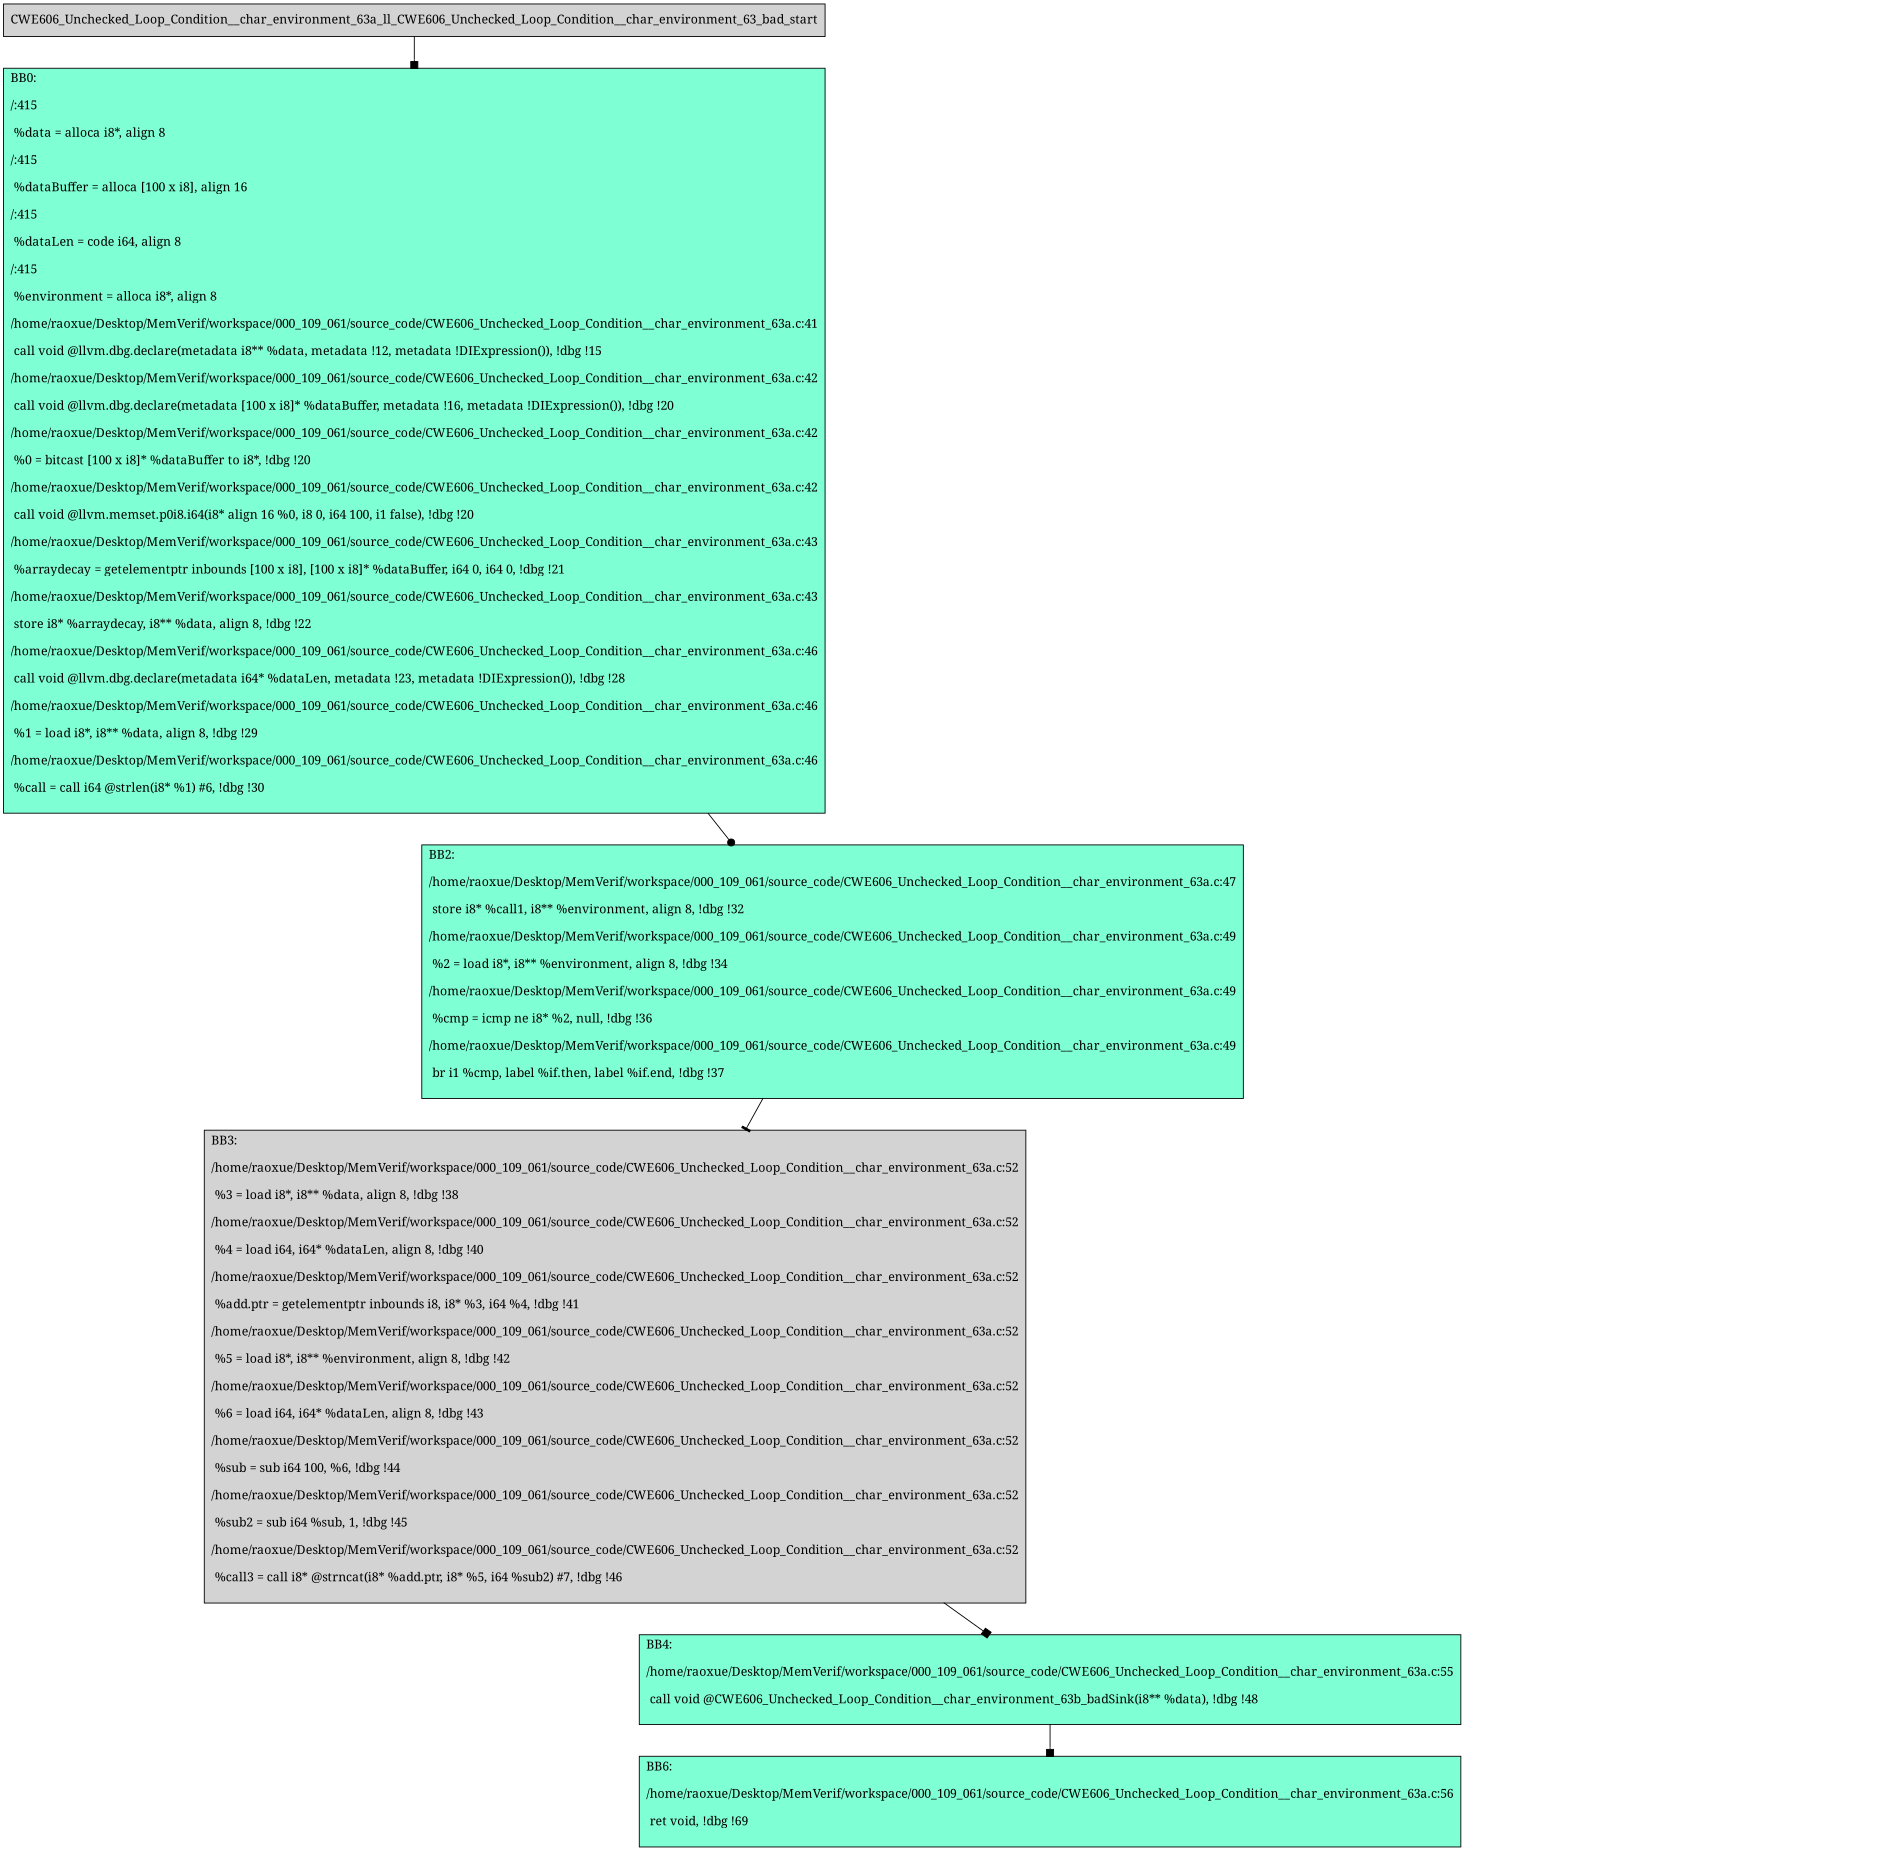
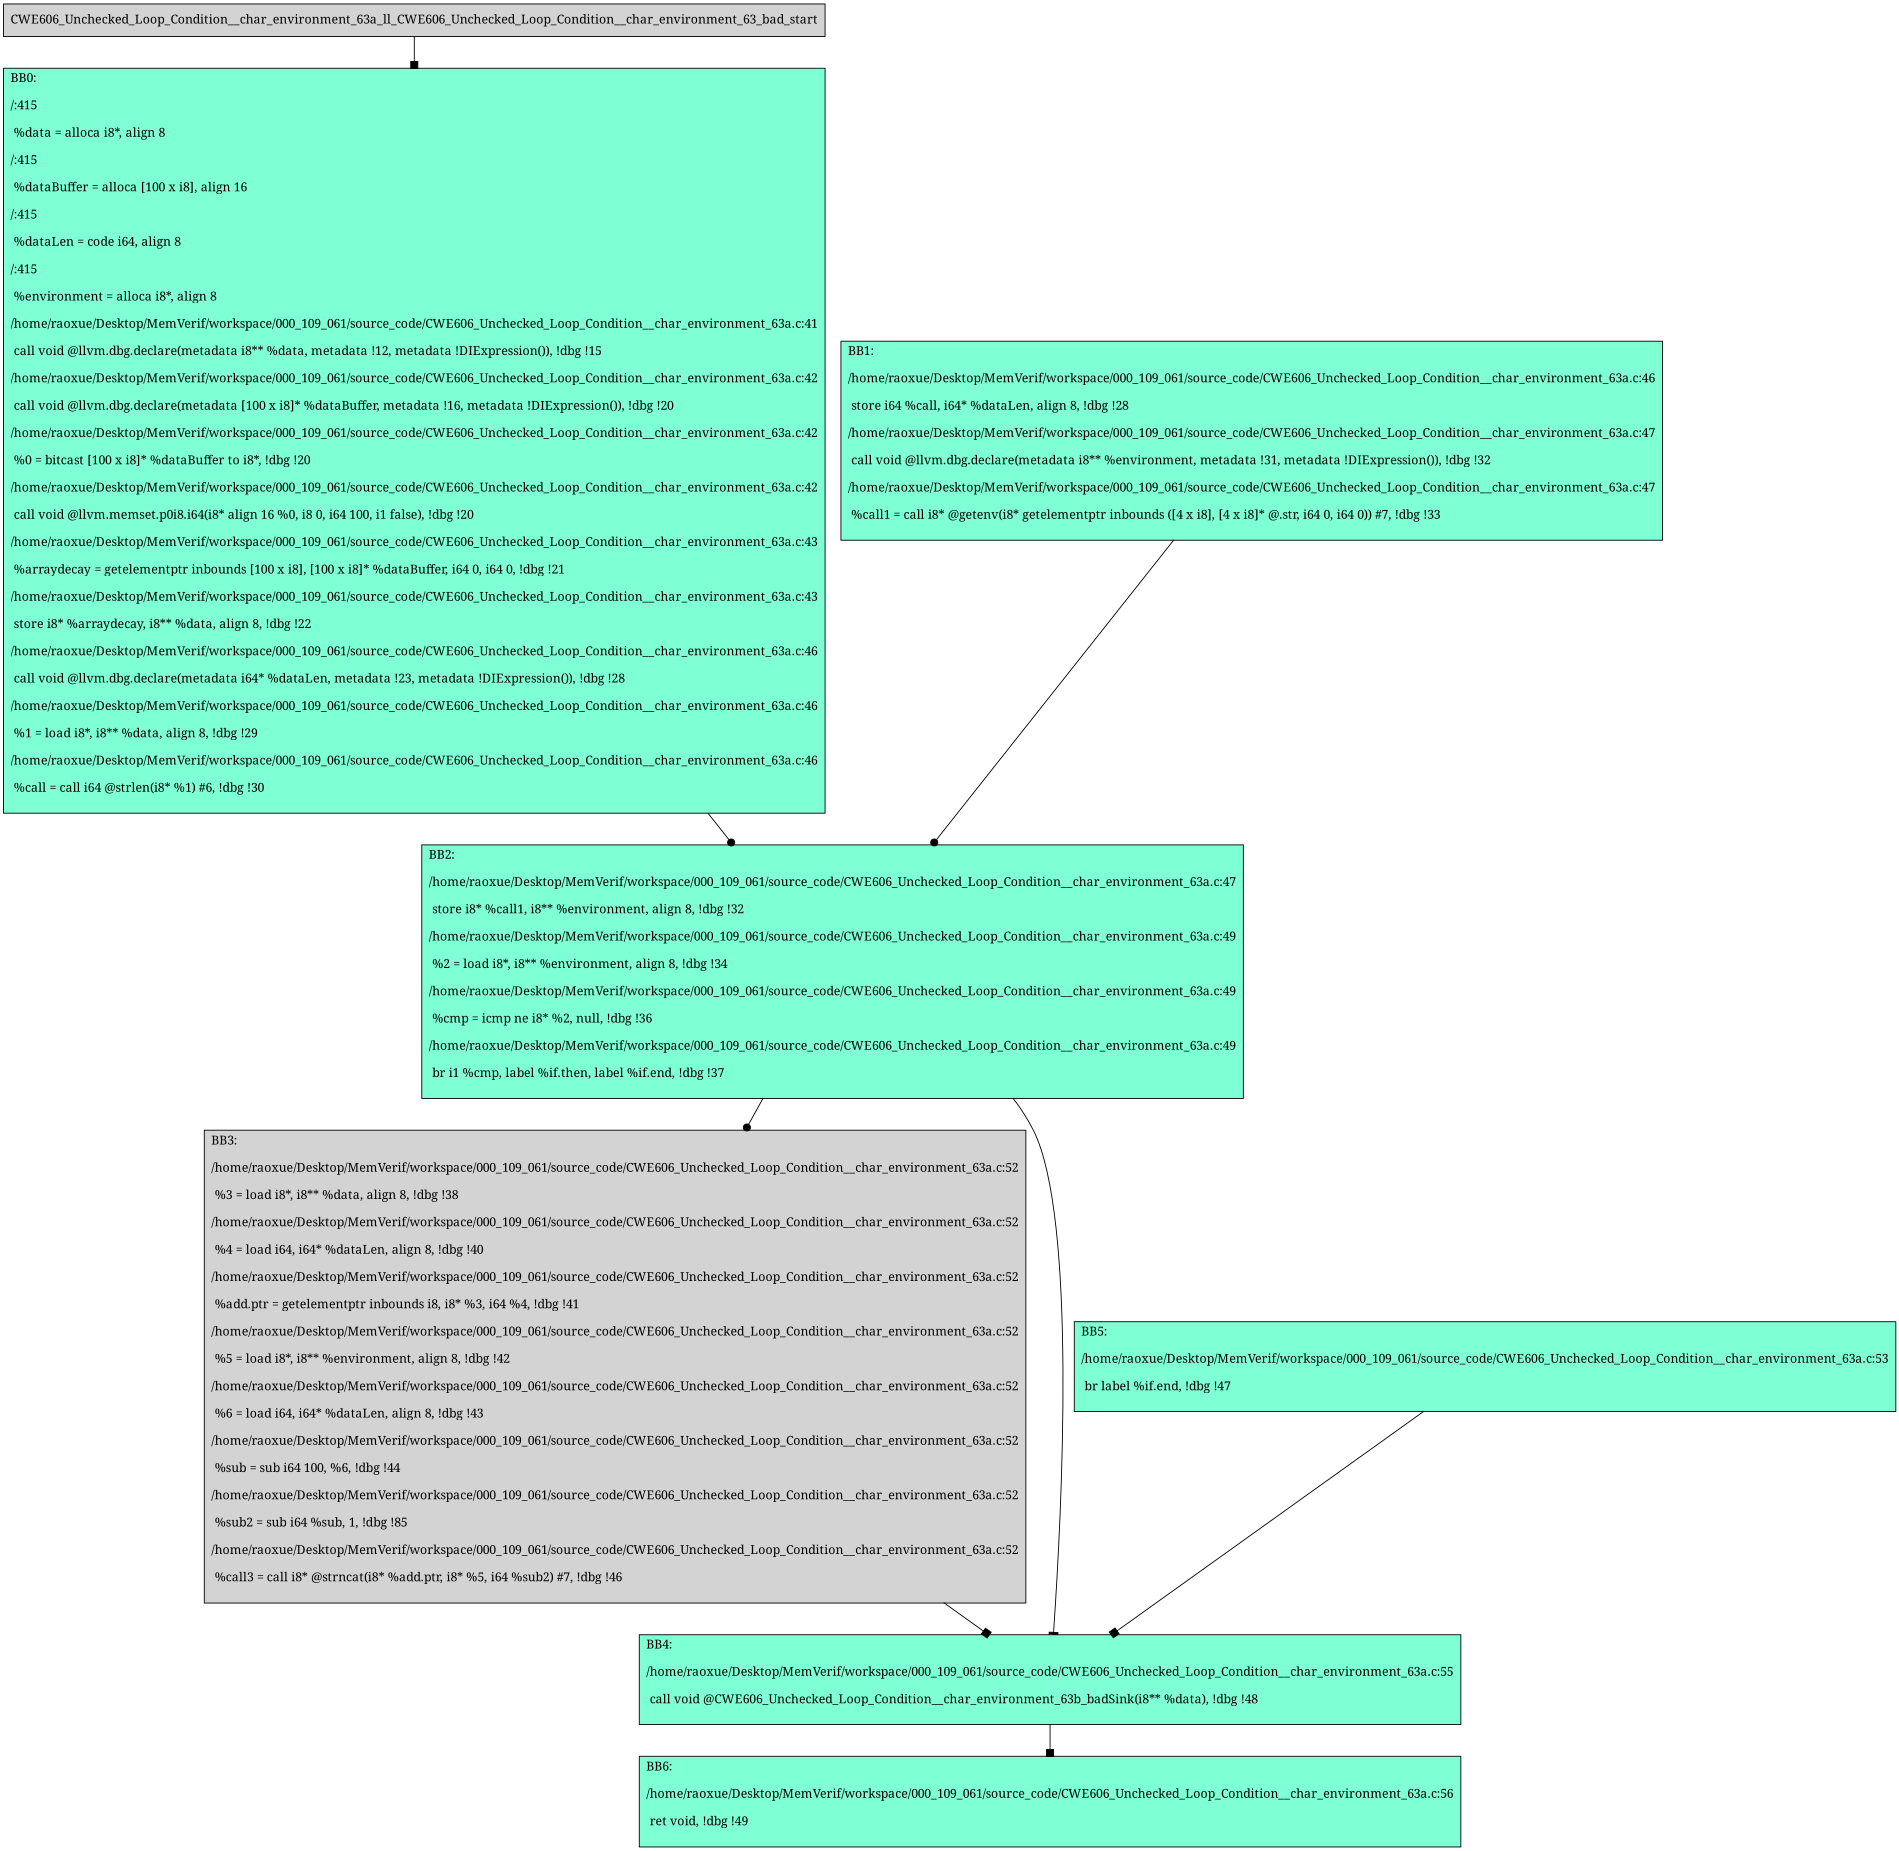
none -> (1252, 441)
(755, 1112) -> (755, 1112)
none -> (1063, 1360)
none -> (1485, 1367)
(310, 1523) -> (310, 1523)
(697, 1821) -> (697, 1821)
